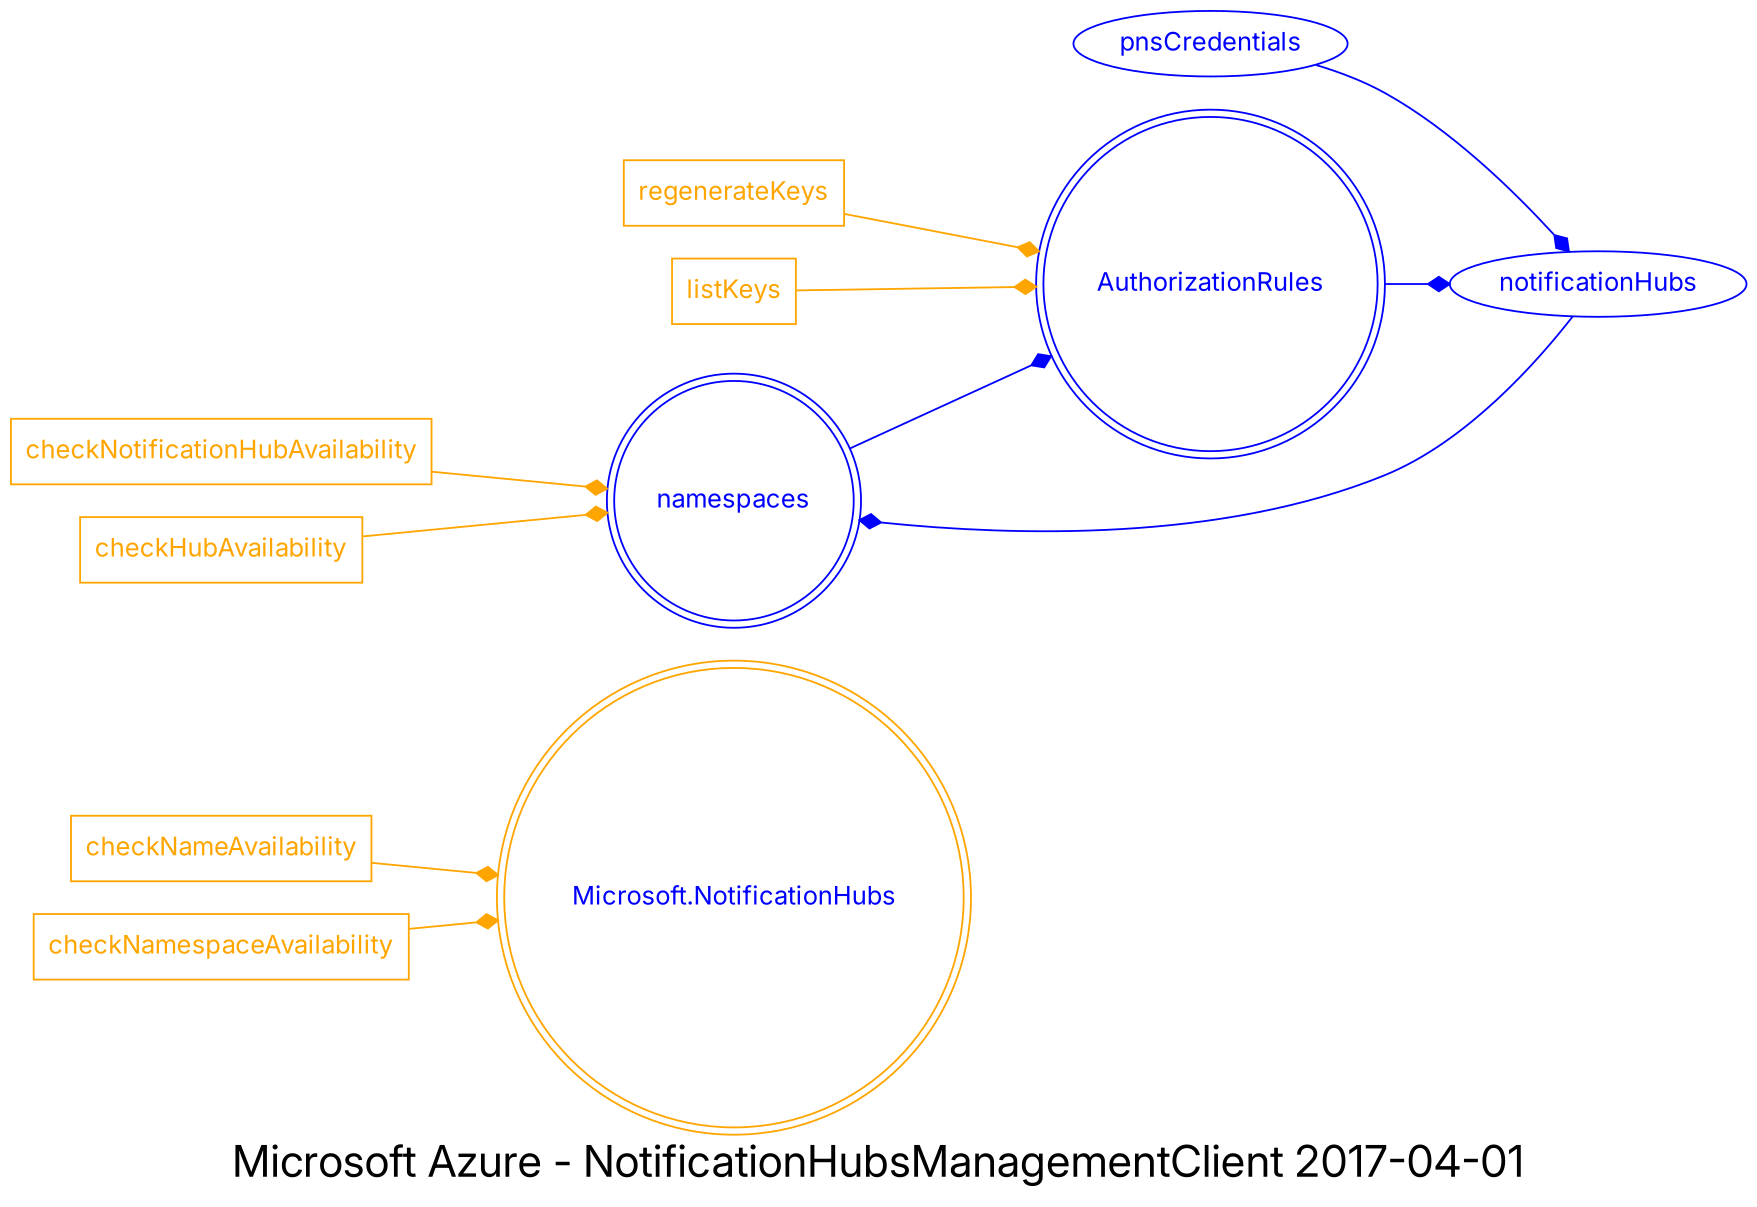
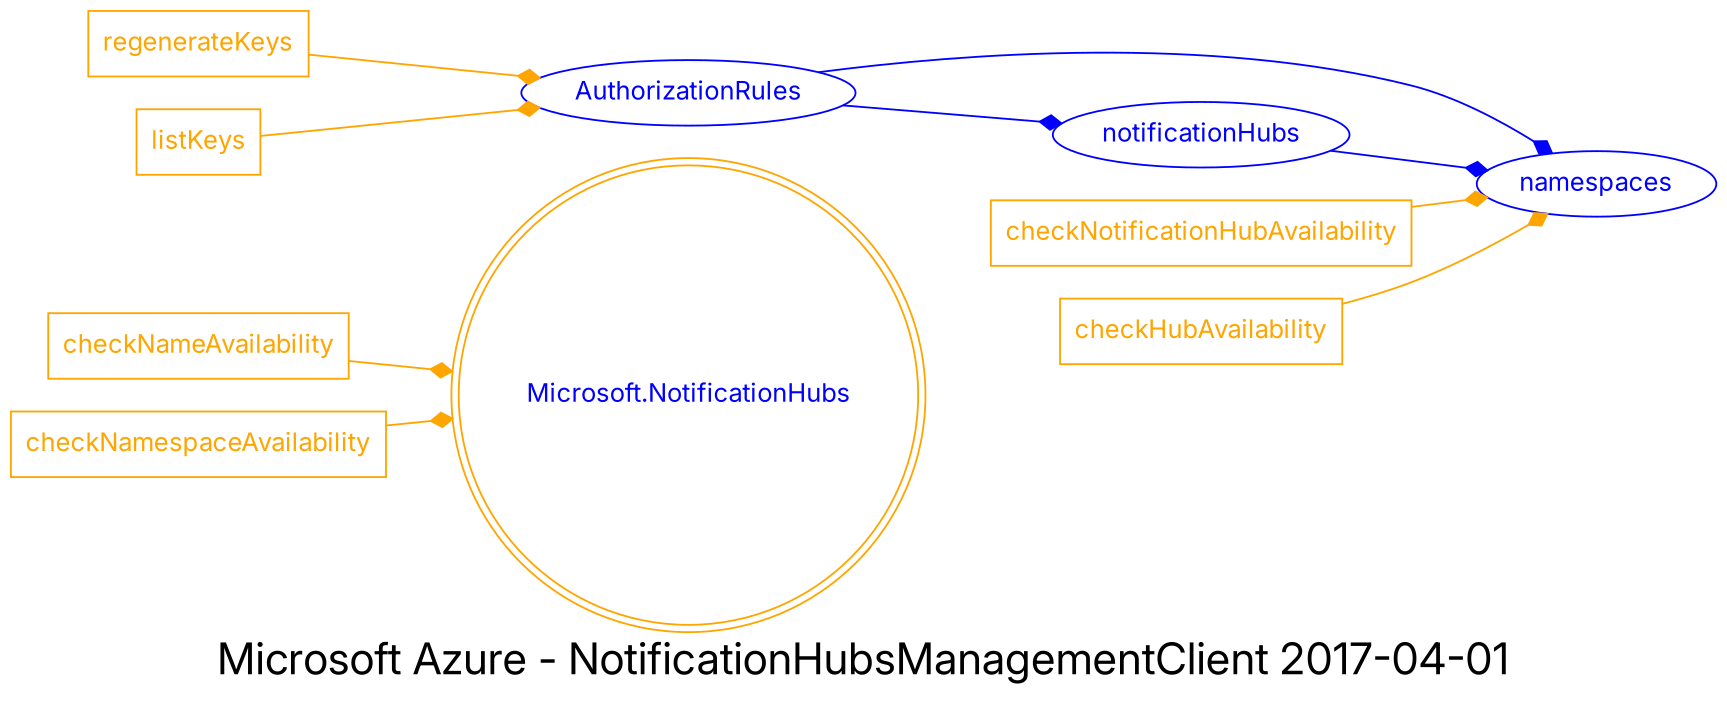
(1211, 44) -> none
(1211, 284) -> (688, 93)
(940, 407) -> (1183, 55)
(734, 501) -> (1597, 184)
